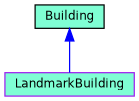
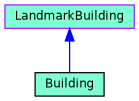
(70, 57) -> (70, 57)
